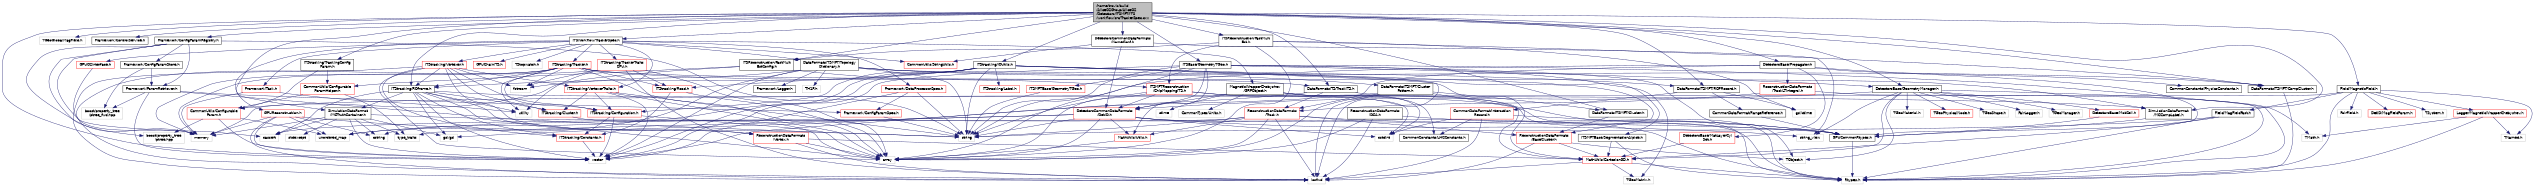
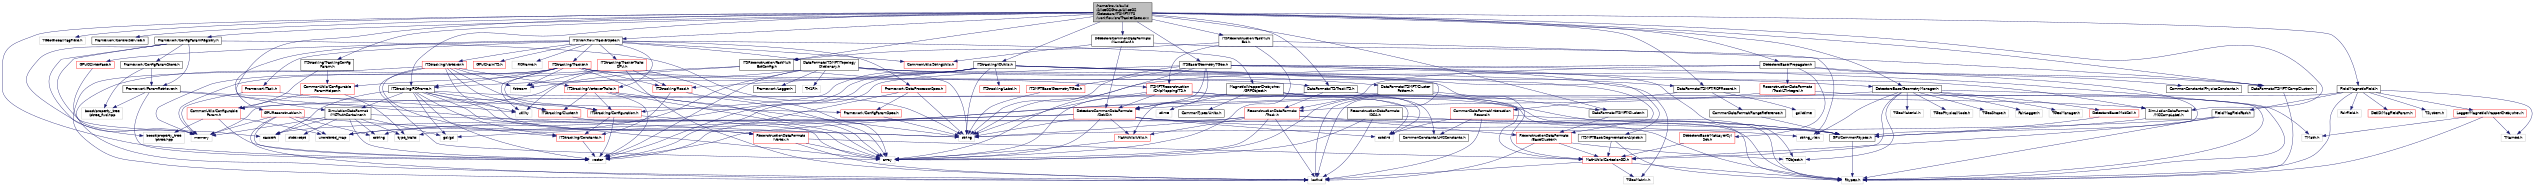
(1537, 52) -> none
(527, 65) -> (527, 65)
(428, 77) -> none
(1201, 113) -> (1201, 113)
(1952, 113) -> (1952, 113)
